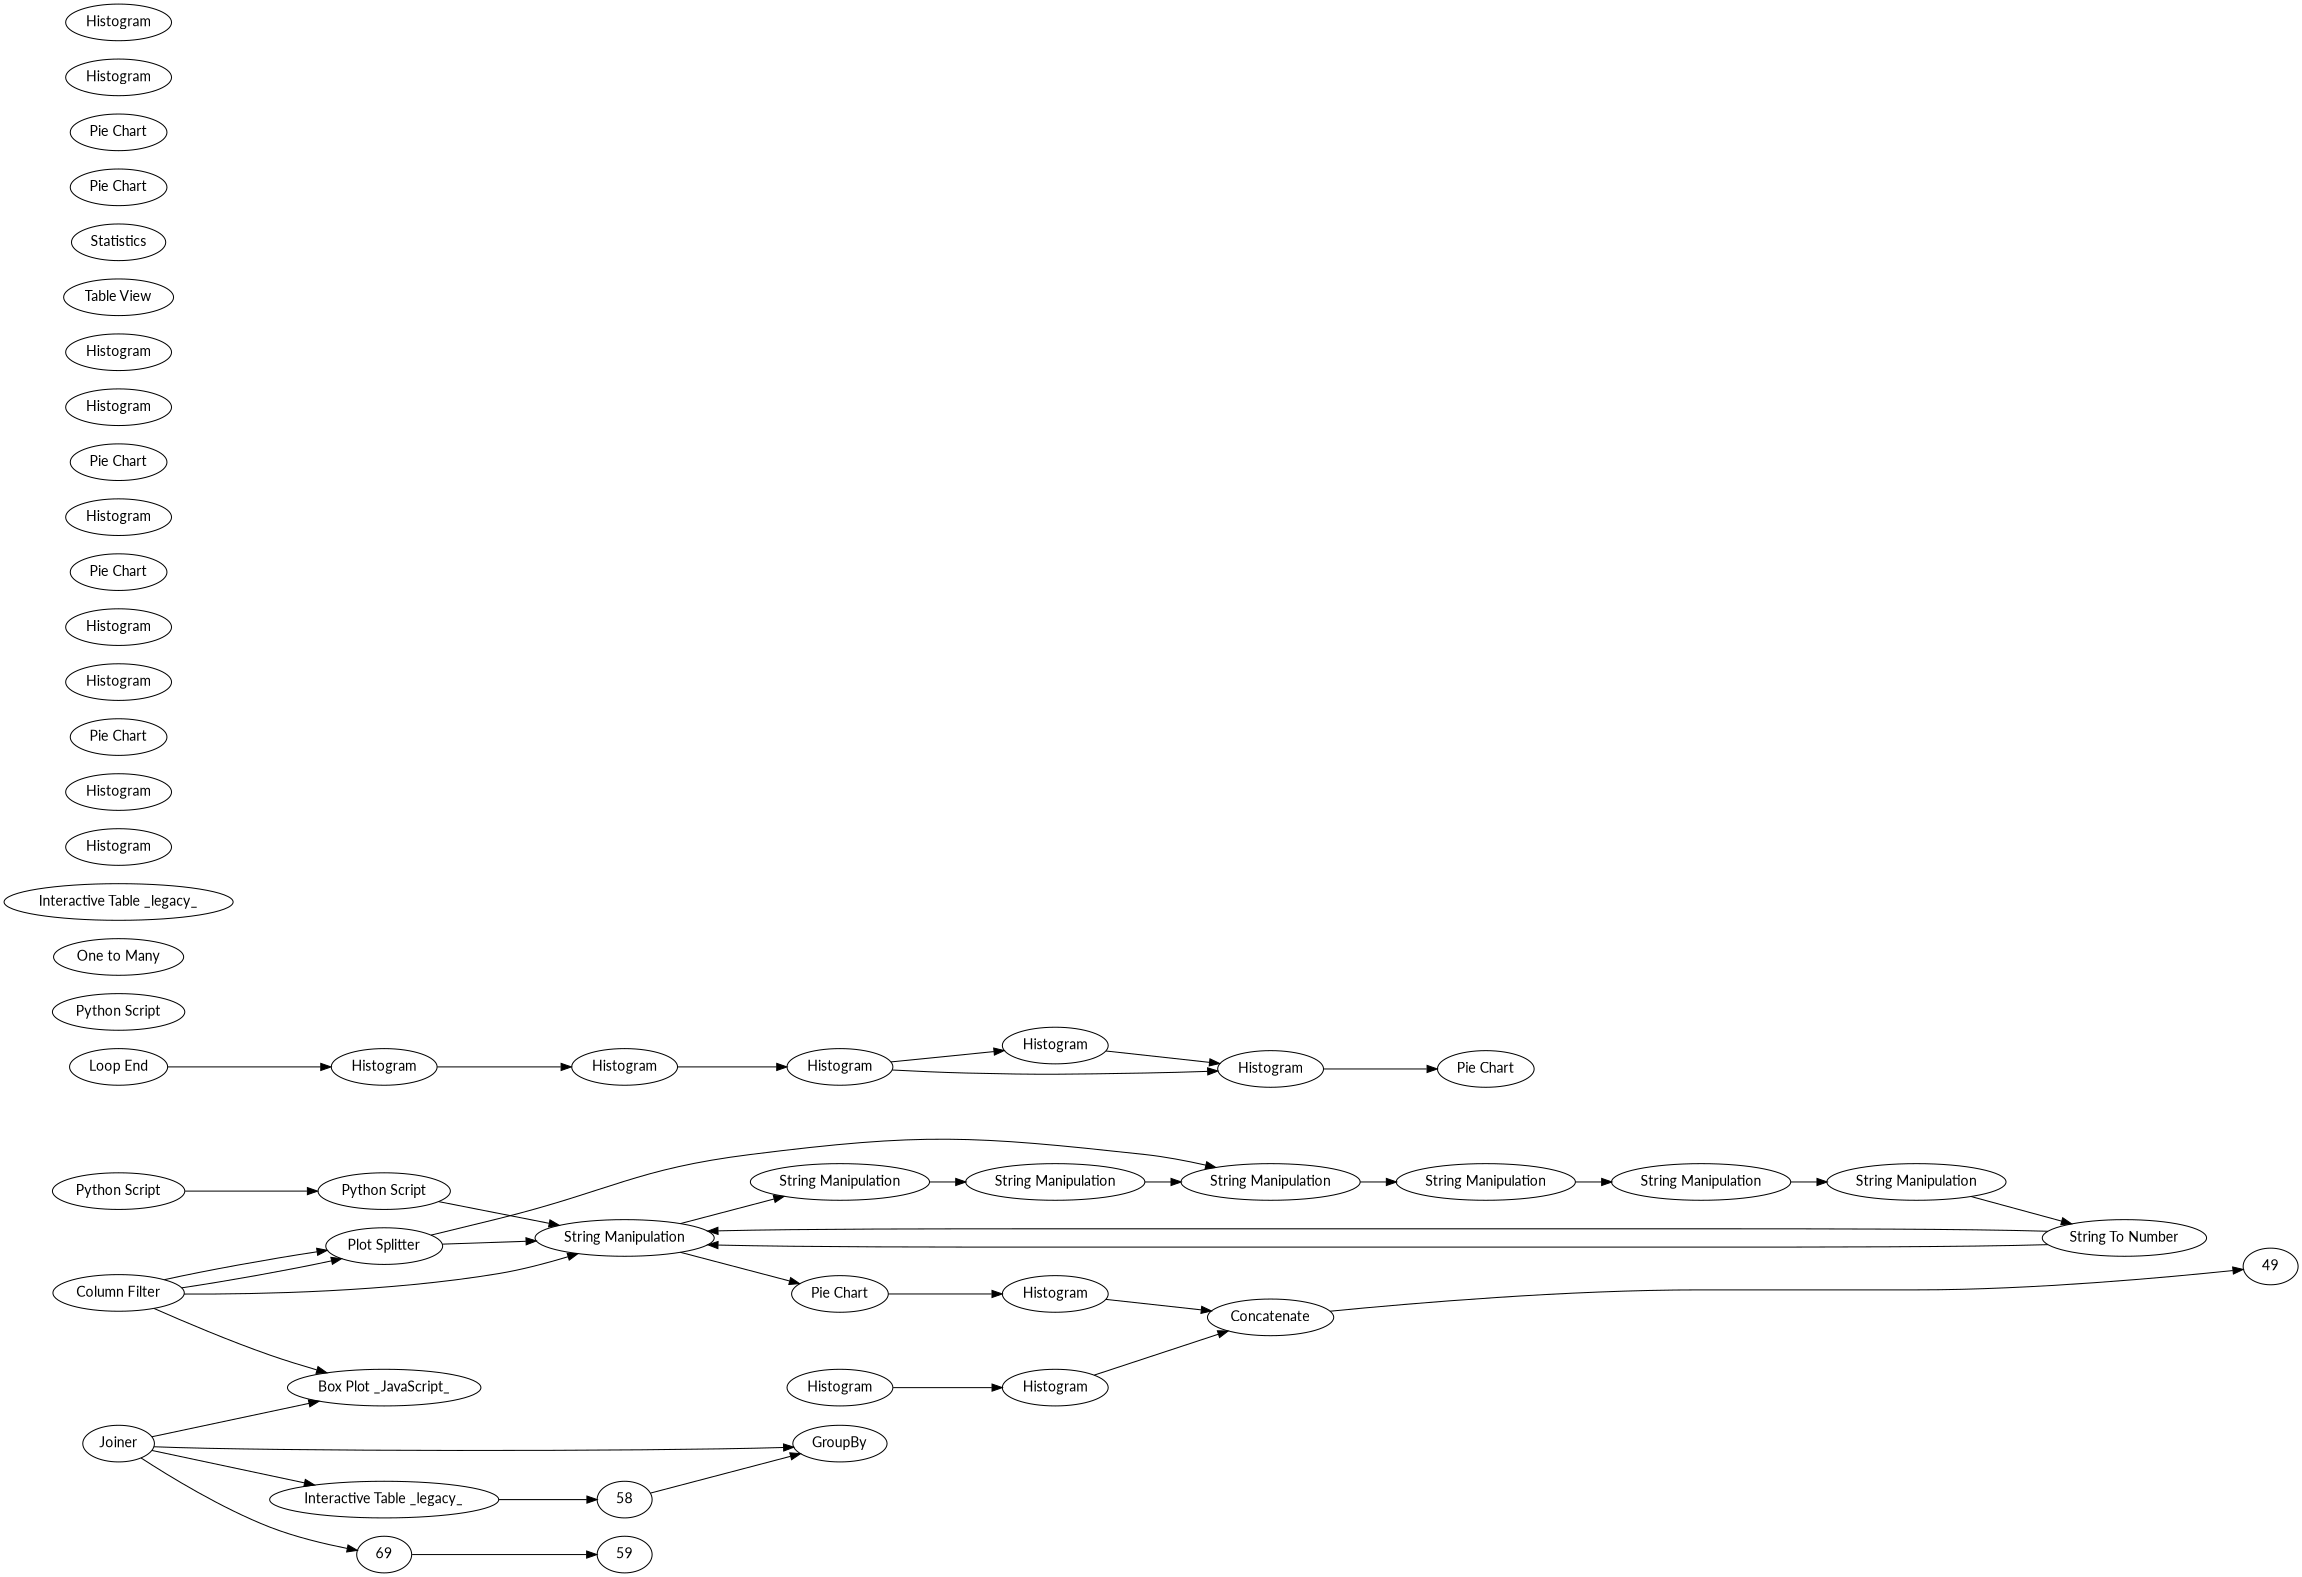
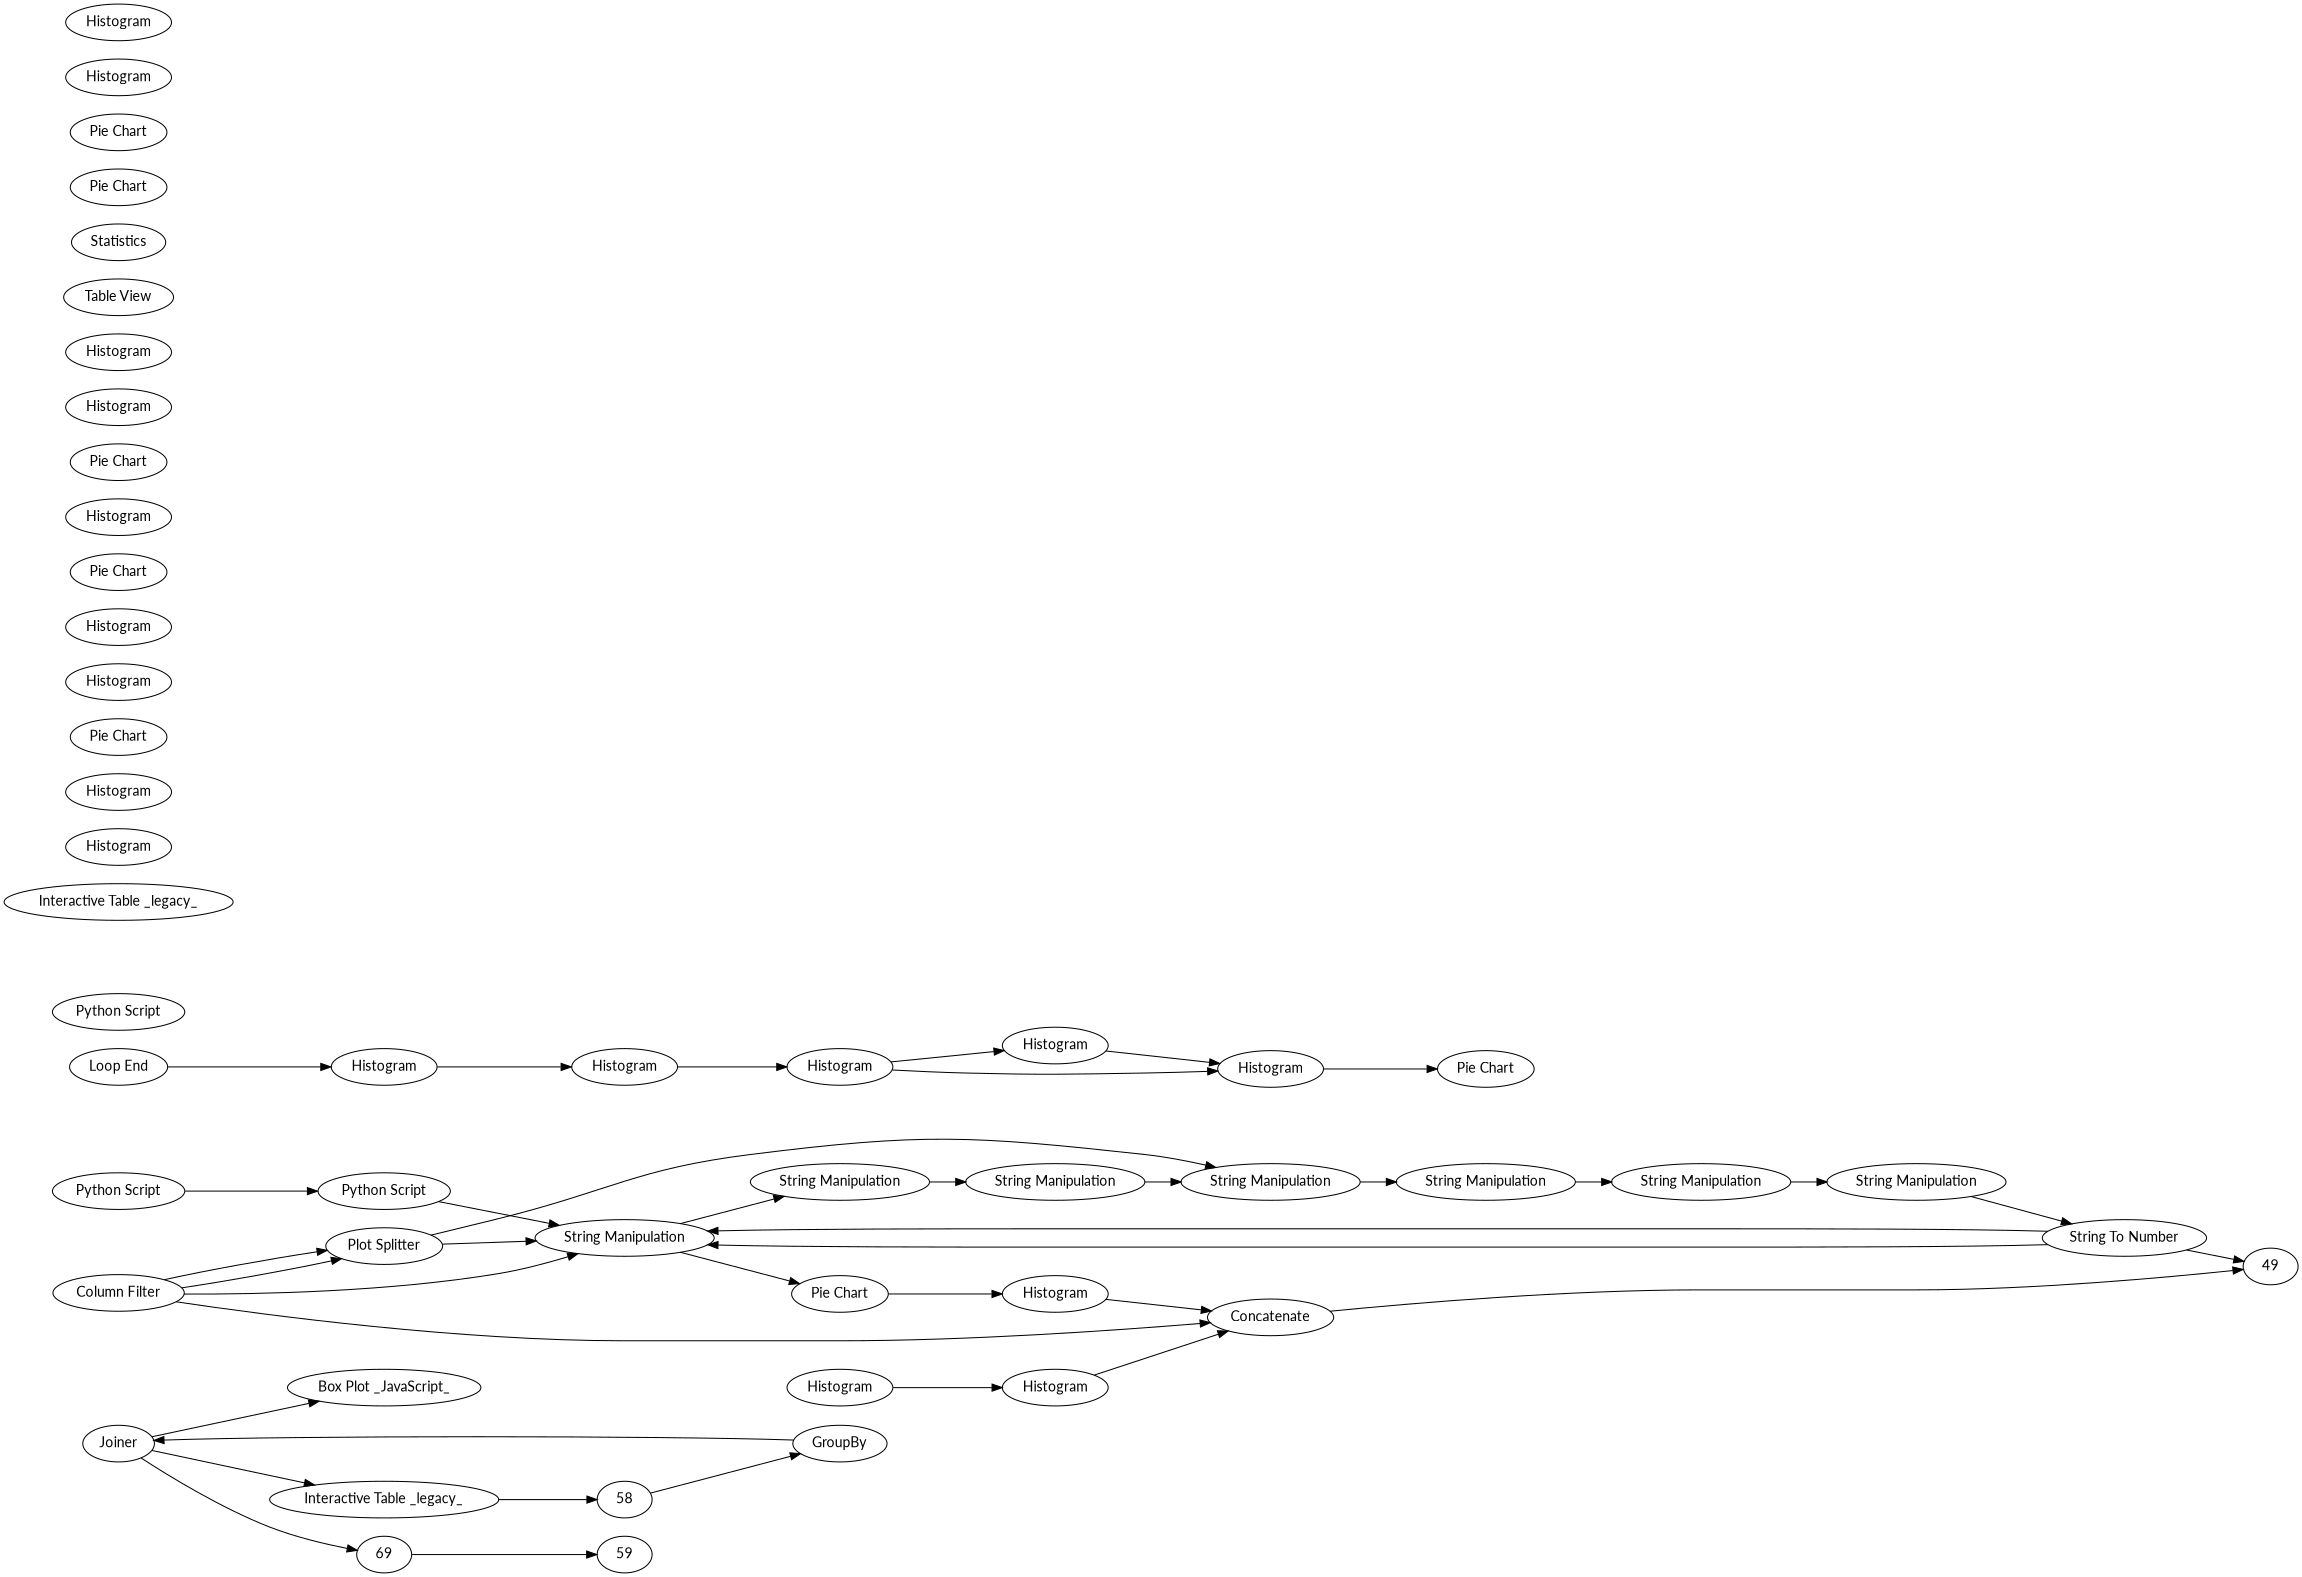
(119, 957) -> none
none -> (2210, 1255)
(234, 1342) -> (687, 1341)
(469, 1450) -> (479, 1437)
